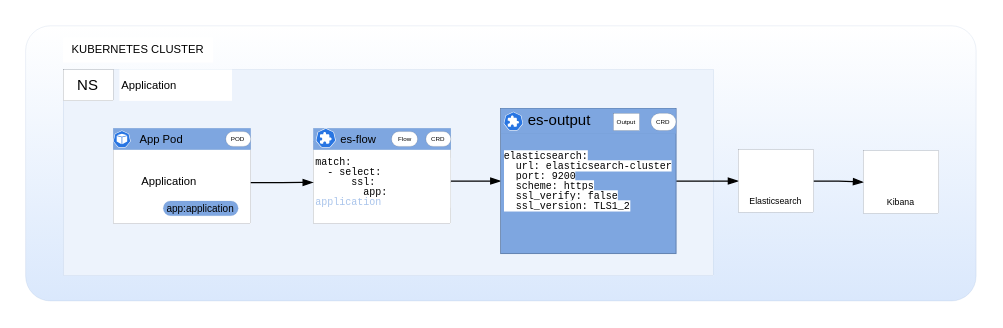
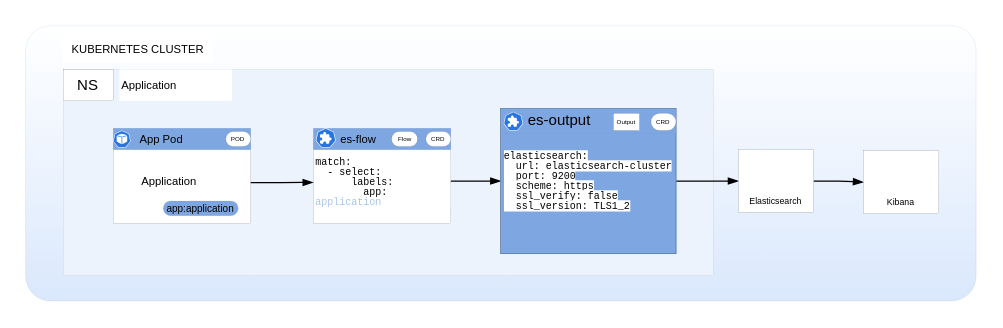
(373, 182) -> (373, 182)
